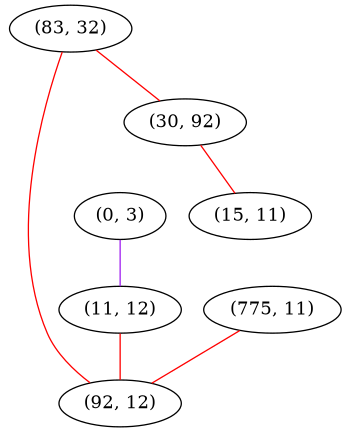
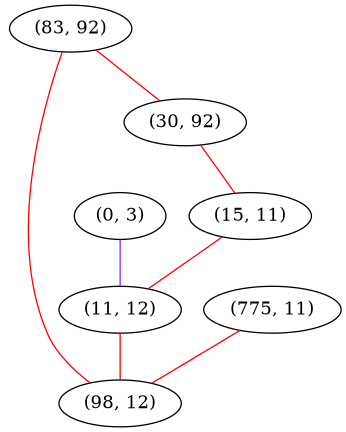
(71, 29) -> (71, 29)
none -> (185, 263)
(120, 403) -> (120, 403)
